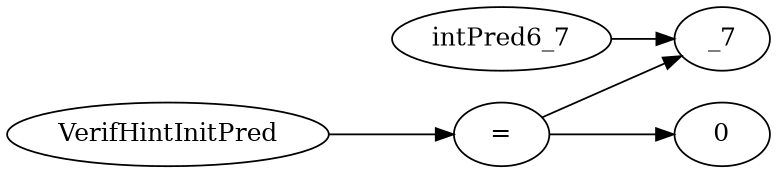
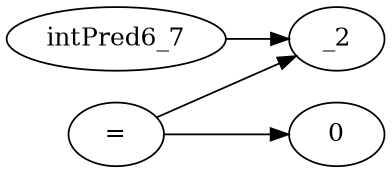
(722, 39) -> (337, 39)
(168, 134) -> none
